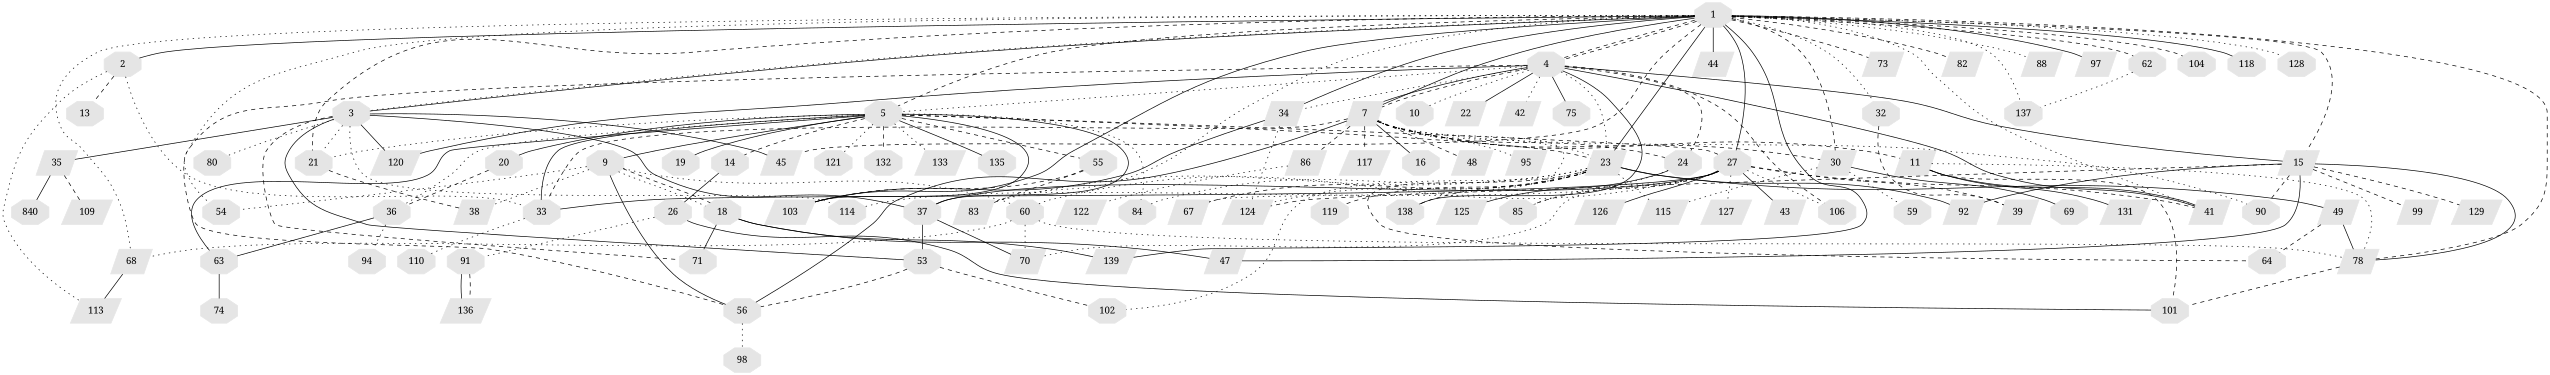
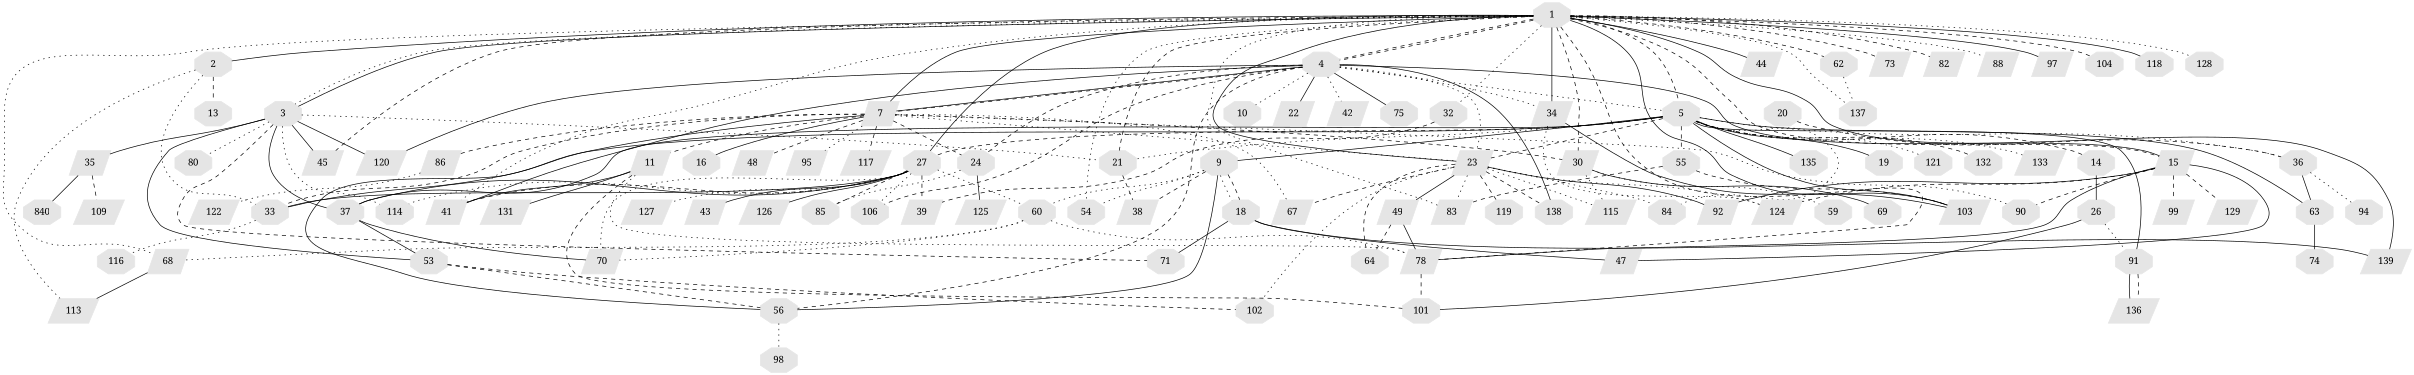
(690, 124) -> (1960, 132)
(537, 189) -> (1182, 186)
(416, 262) -> (116, 262)
